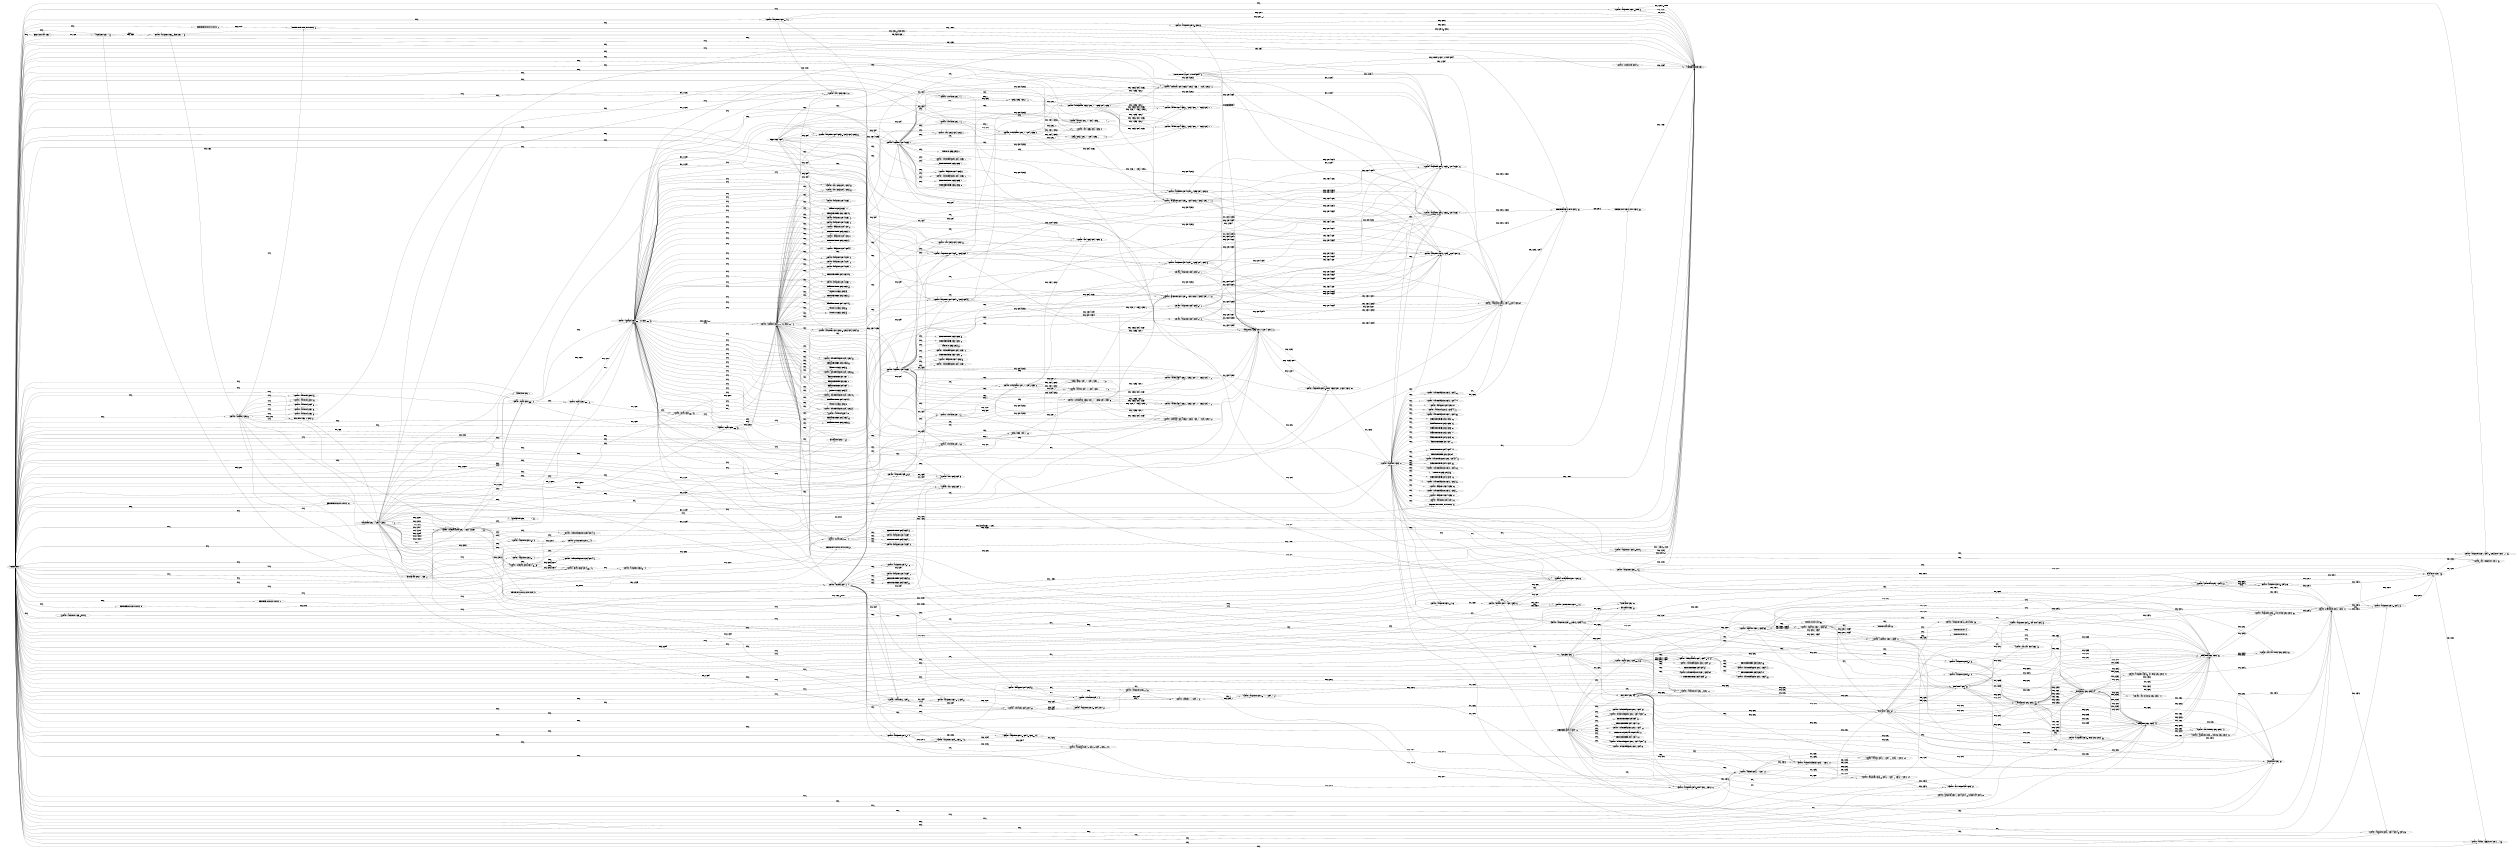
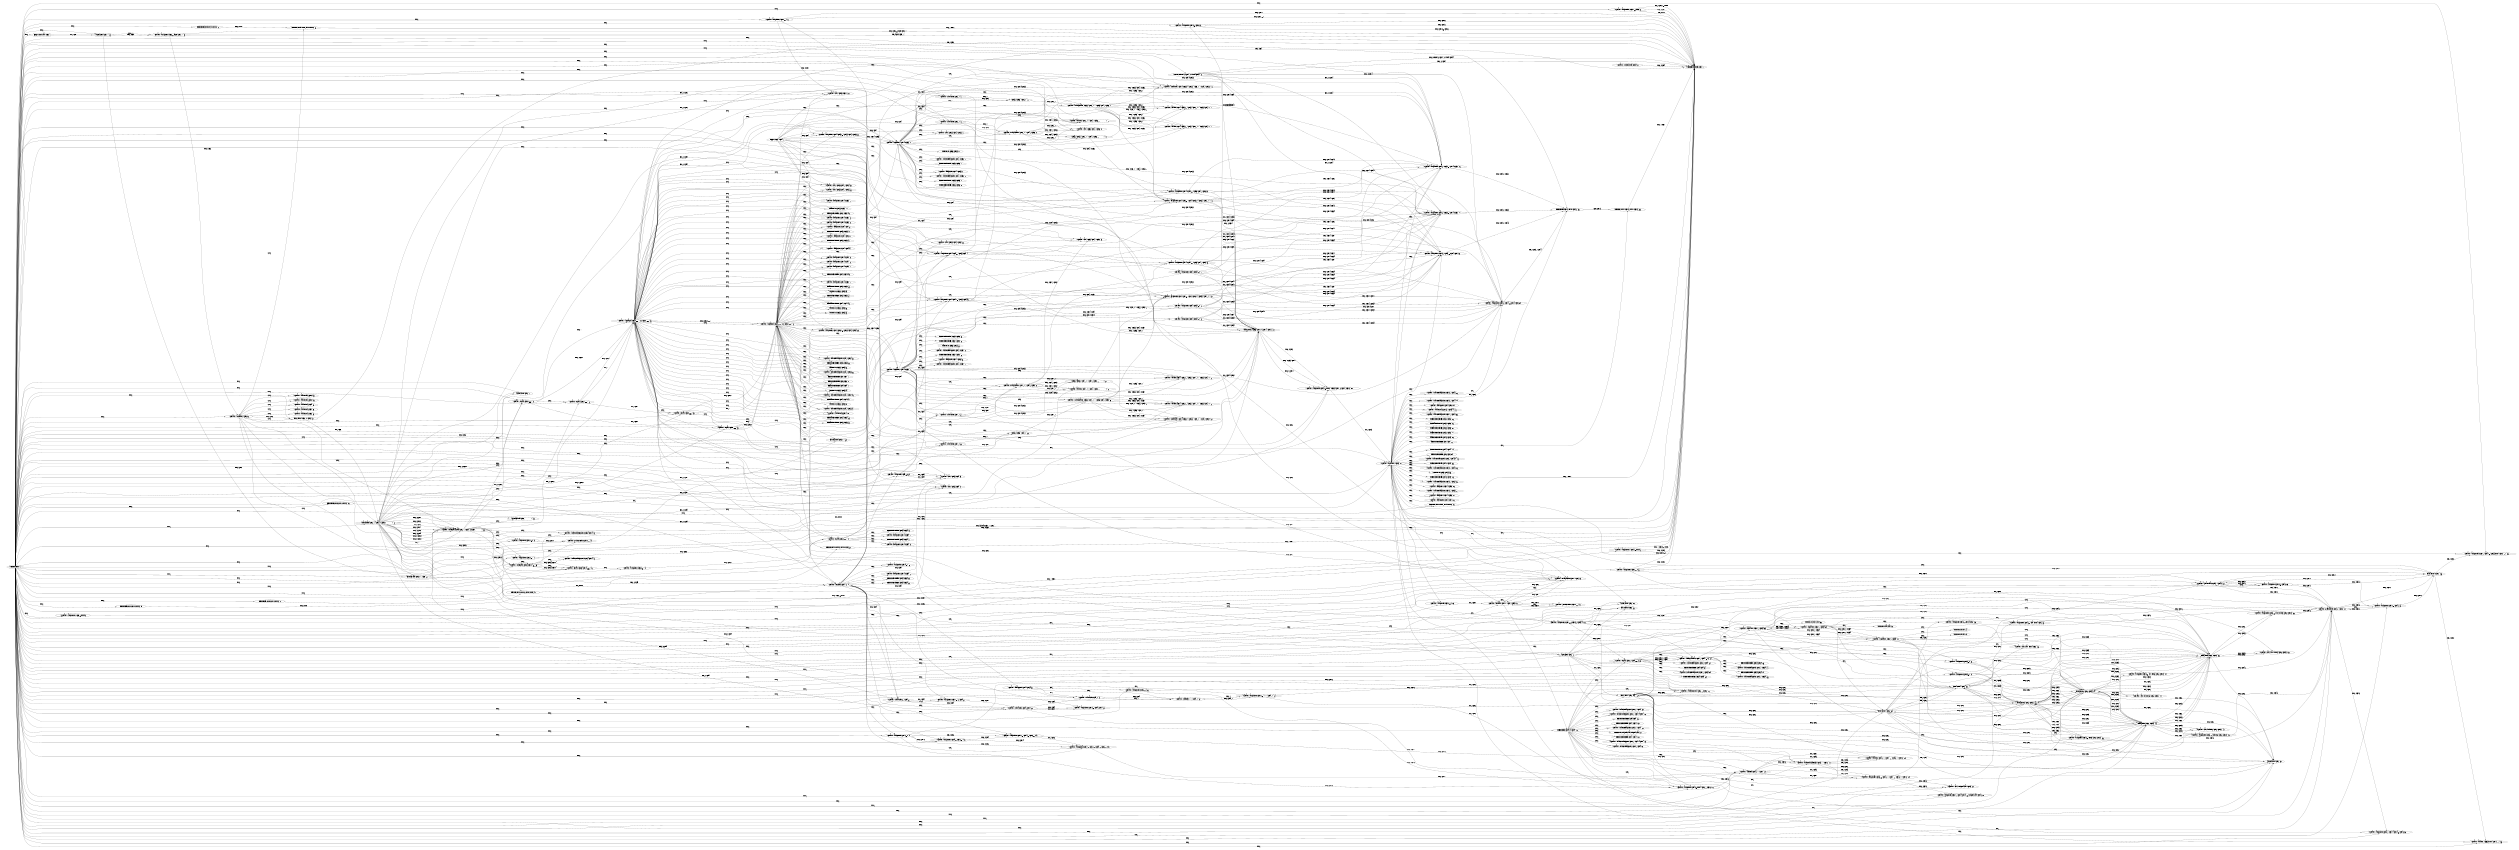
(2486, 561) -> none
